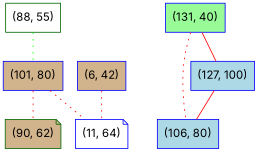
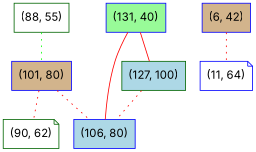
(183, 76) -> (112, 74)
(223, 76) -> (154, 76)
(67, 105) -> (73, 105)
(205, 105) -> (129, 105)
(33, 134) -> (31, 134)
